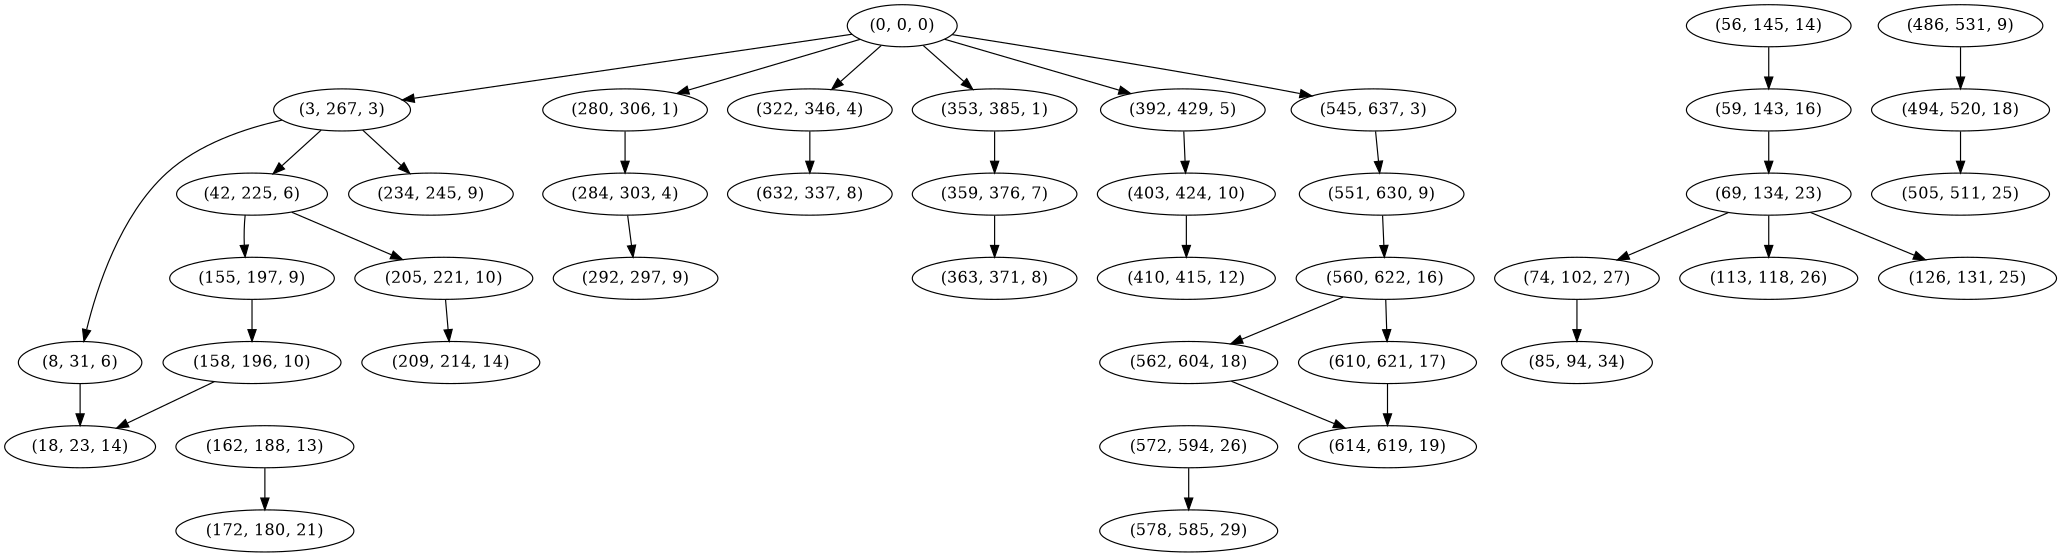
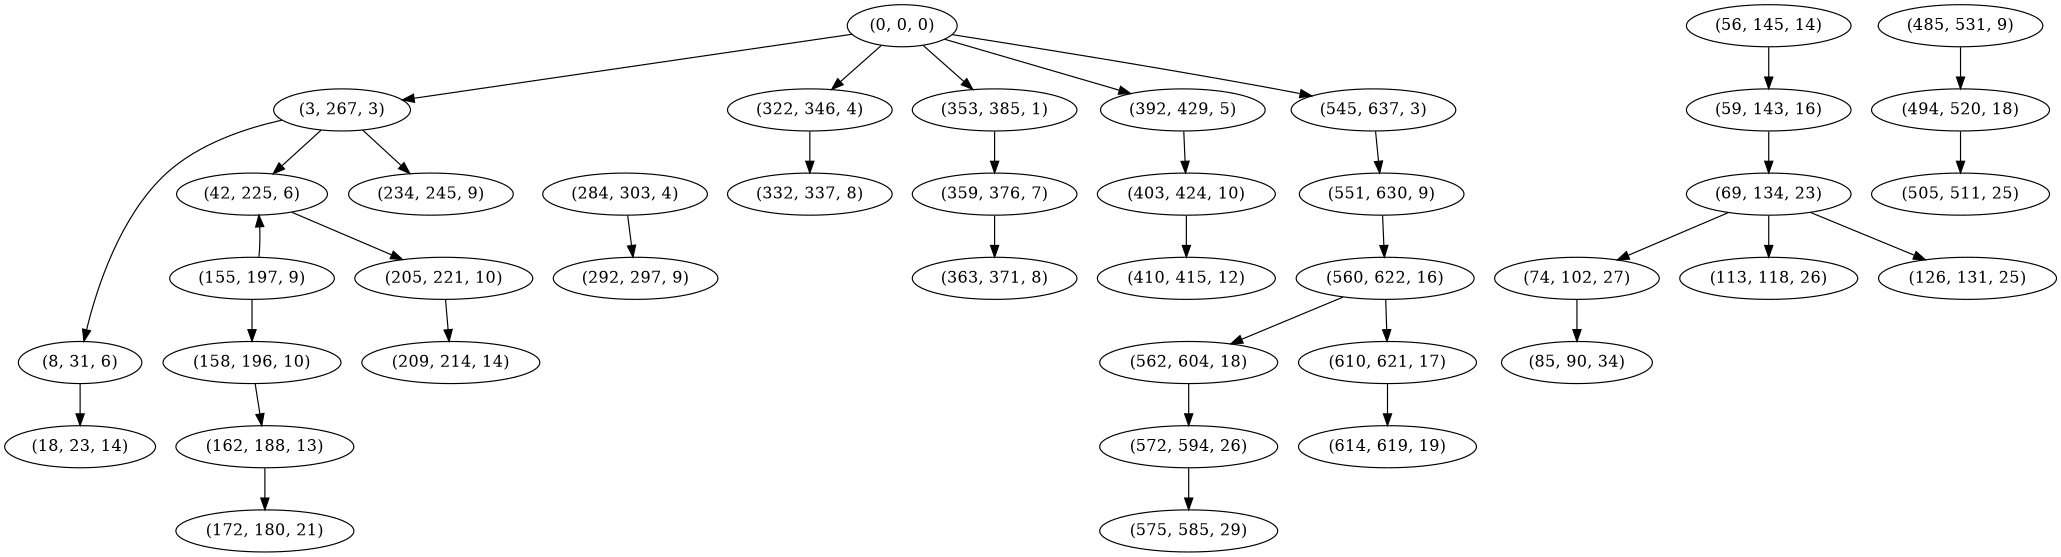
(1961, 26) -> (1961, 26)
(625, 110) -> none
(810, 194) -> (810, 194)
(244, 230) -> (260, 242)
(1577, 363) -> (1577, 363)
(171, 402) -> (258, 399)
(1283, 402) -> (1189, 399)
(1189, 531) -> (1189, 531)
